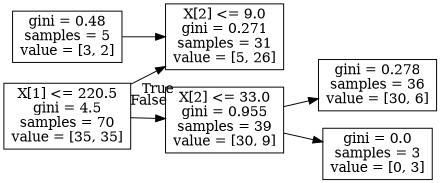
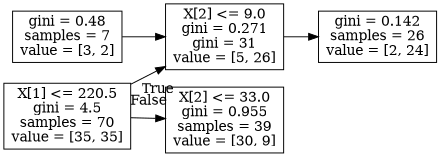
(67, 37) -> (67, 37)
(225, 37) -> (225, 37)
none -> (378, 37)
(378, 85) -> none
(378, 154) -> none
